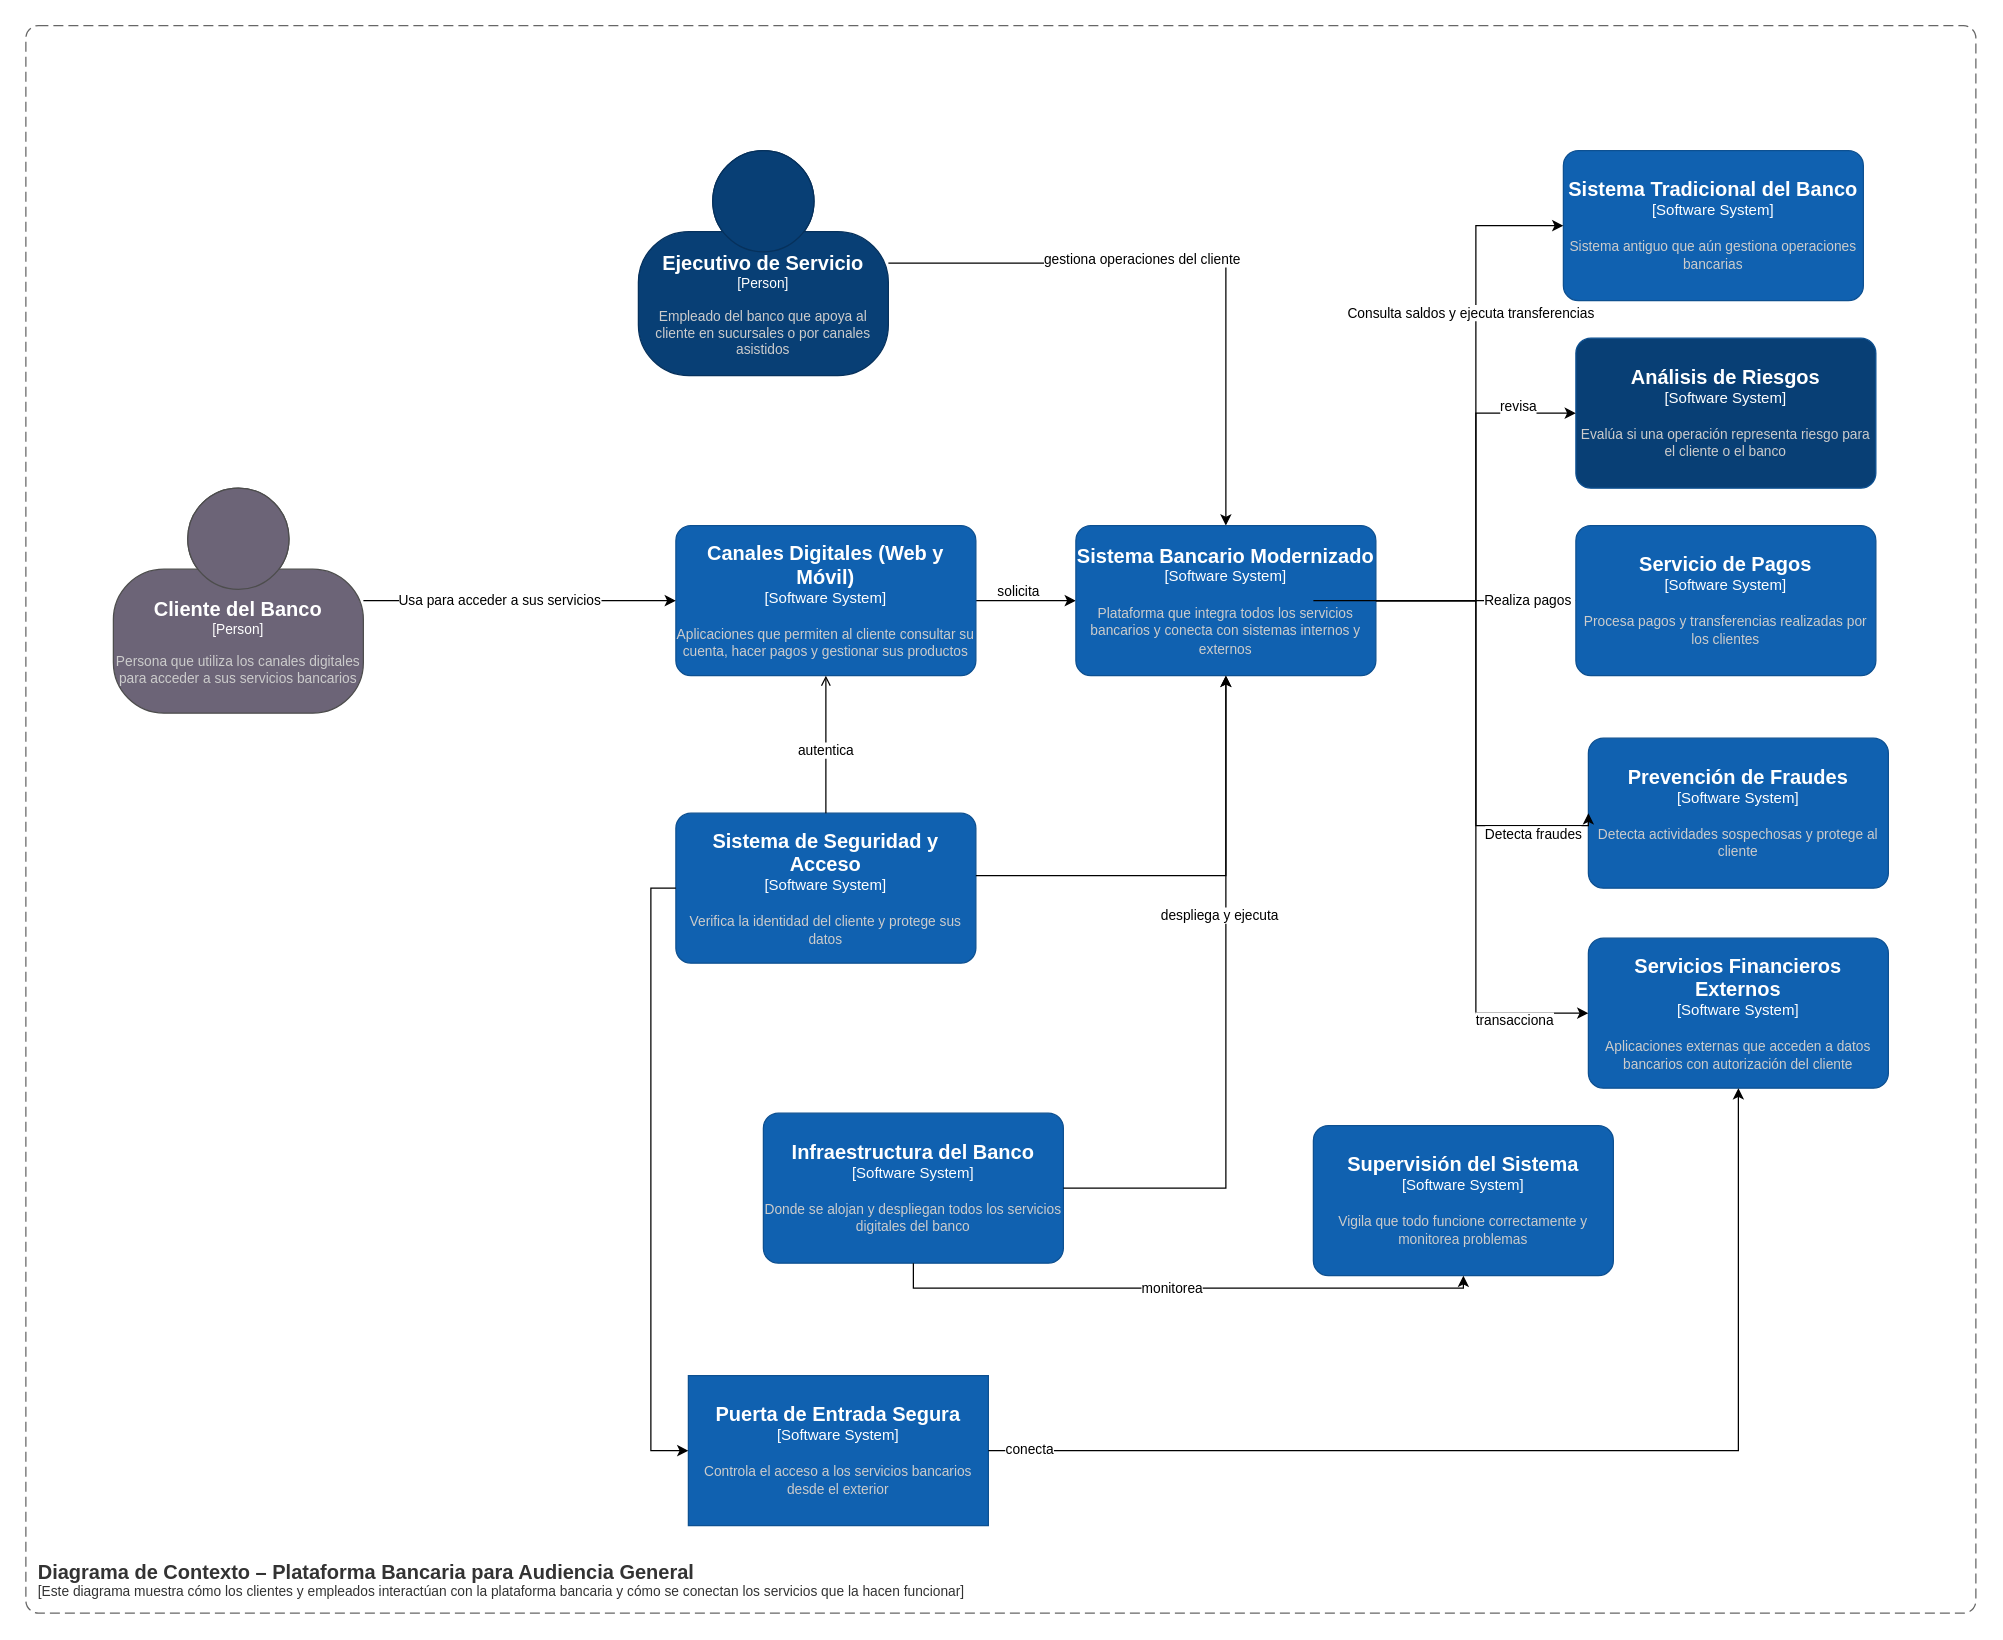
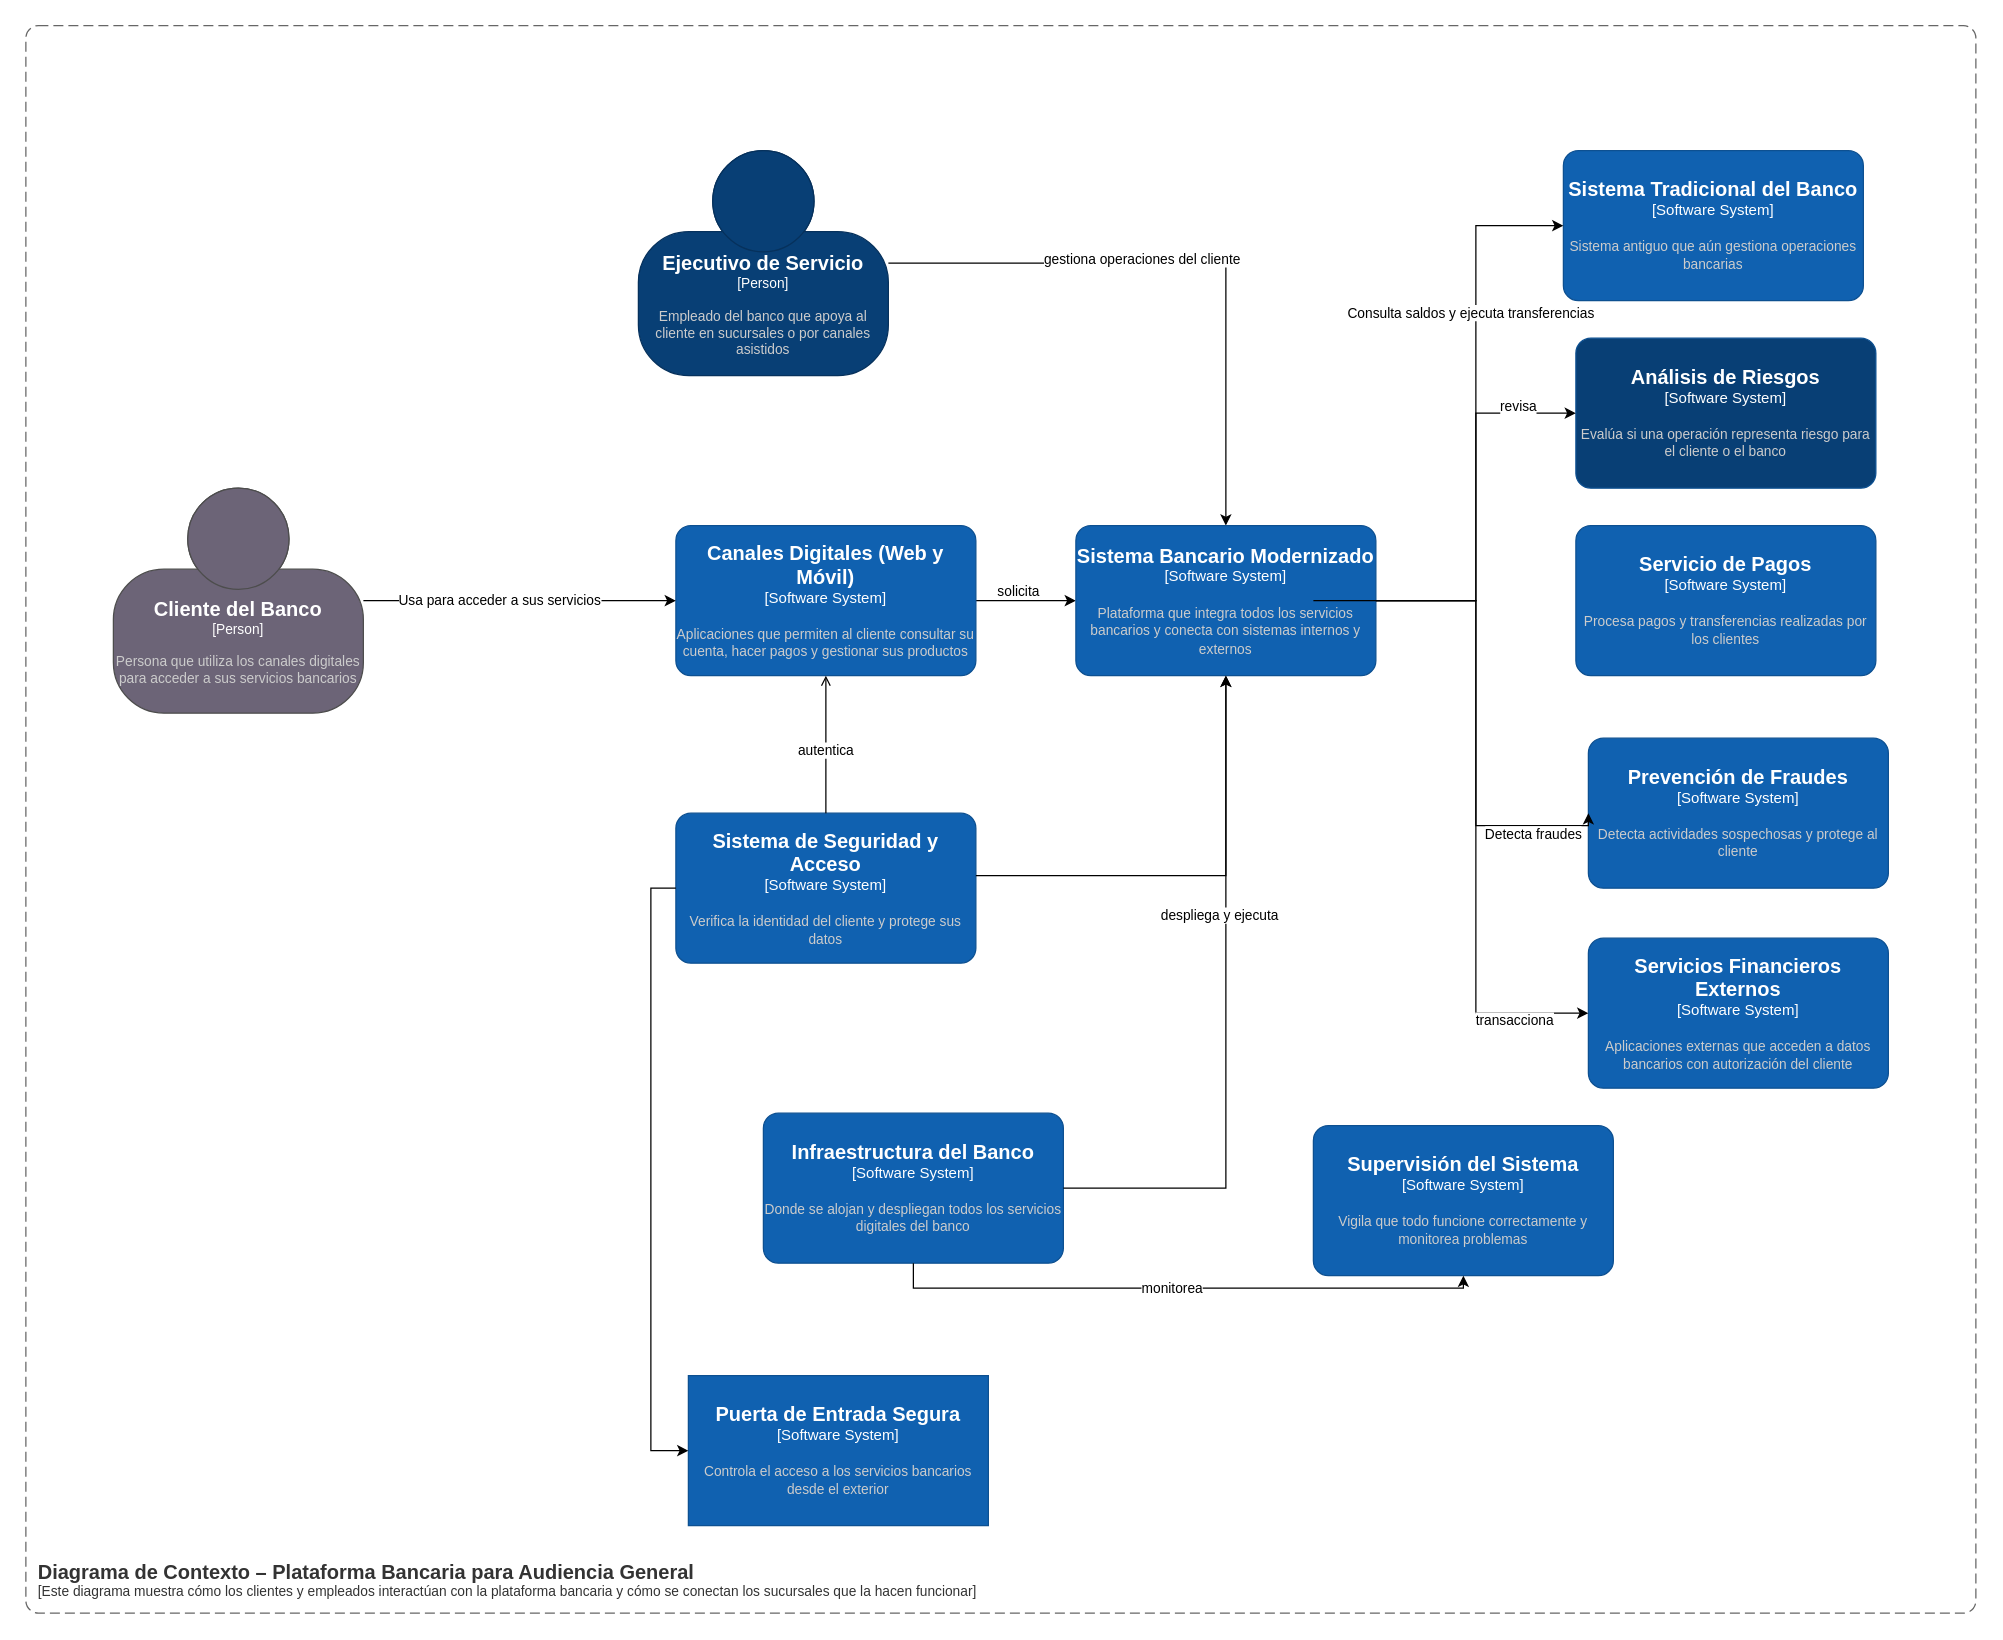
(1523, 601) -> none
(1540, 1451) -> none
(544, 1583) -> (549, 1583)
